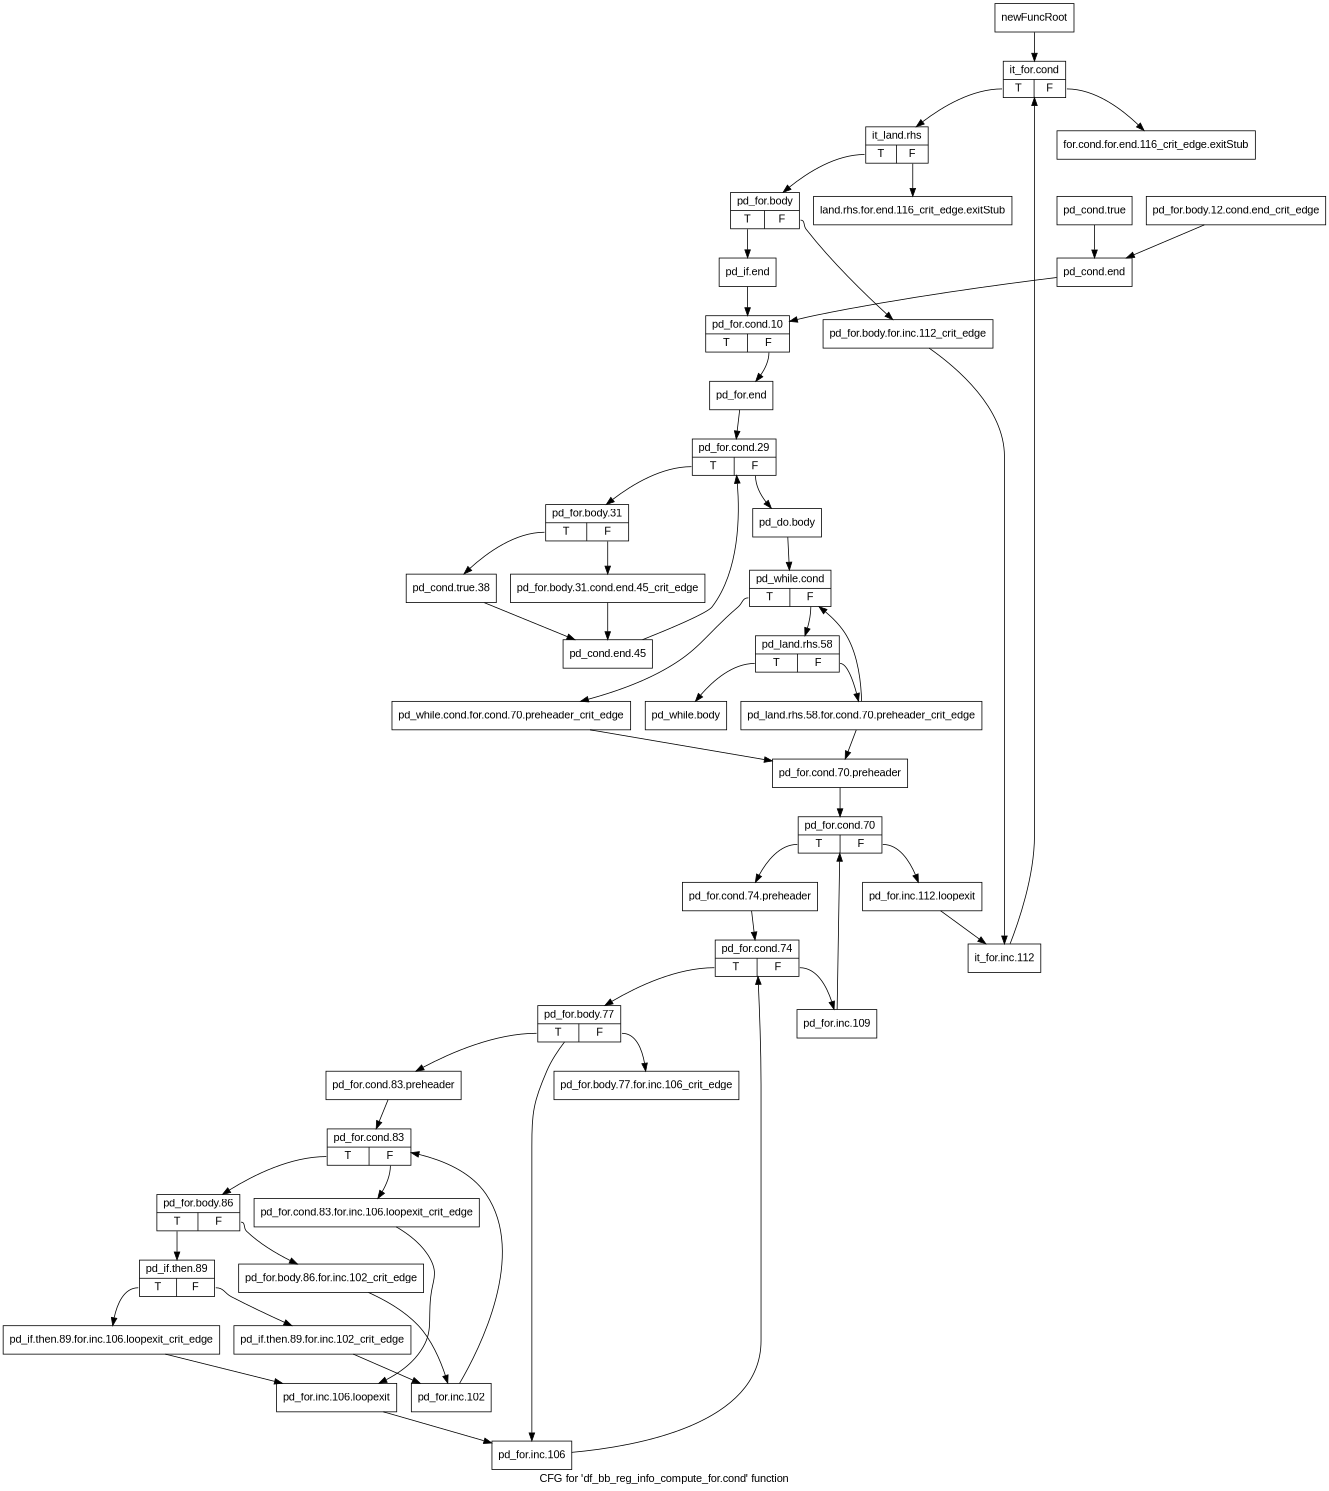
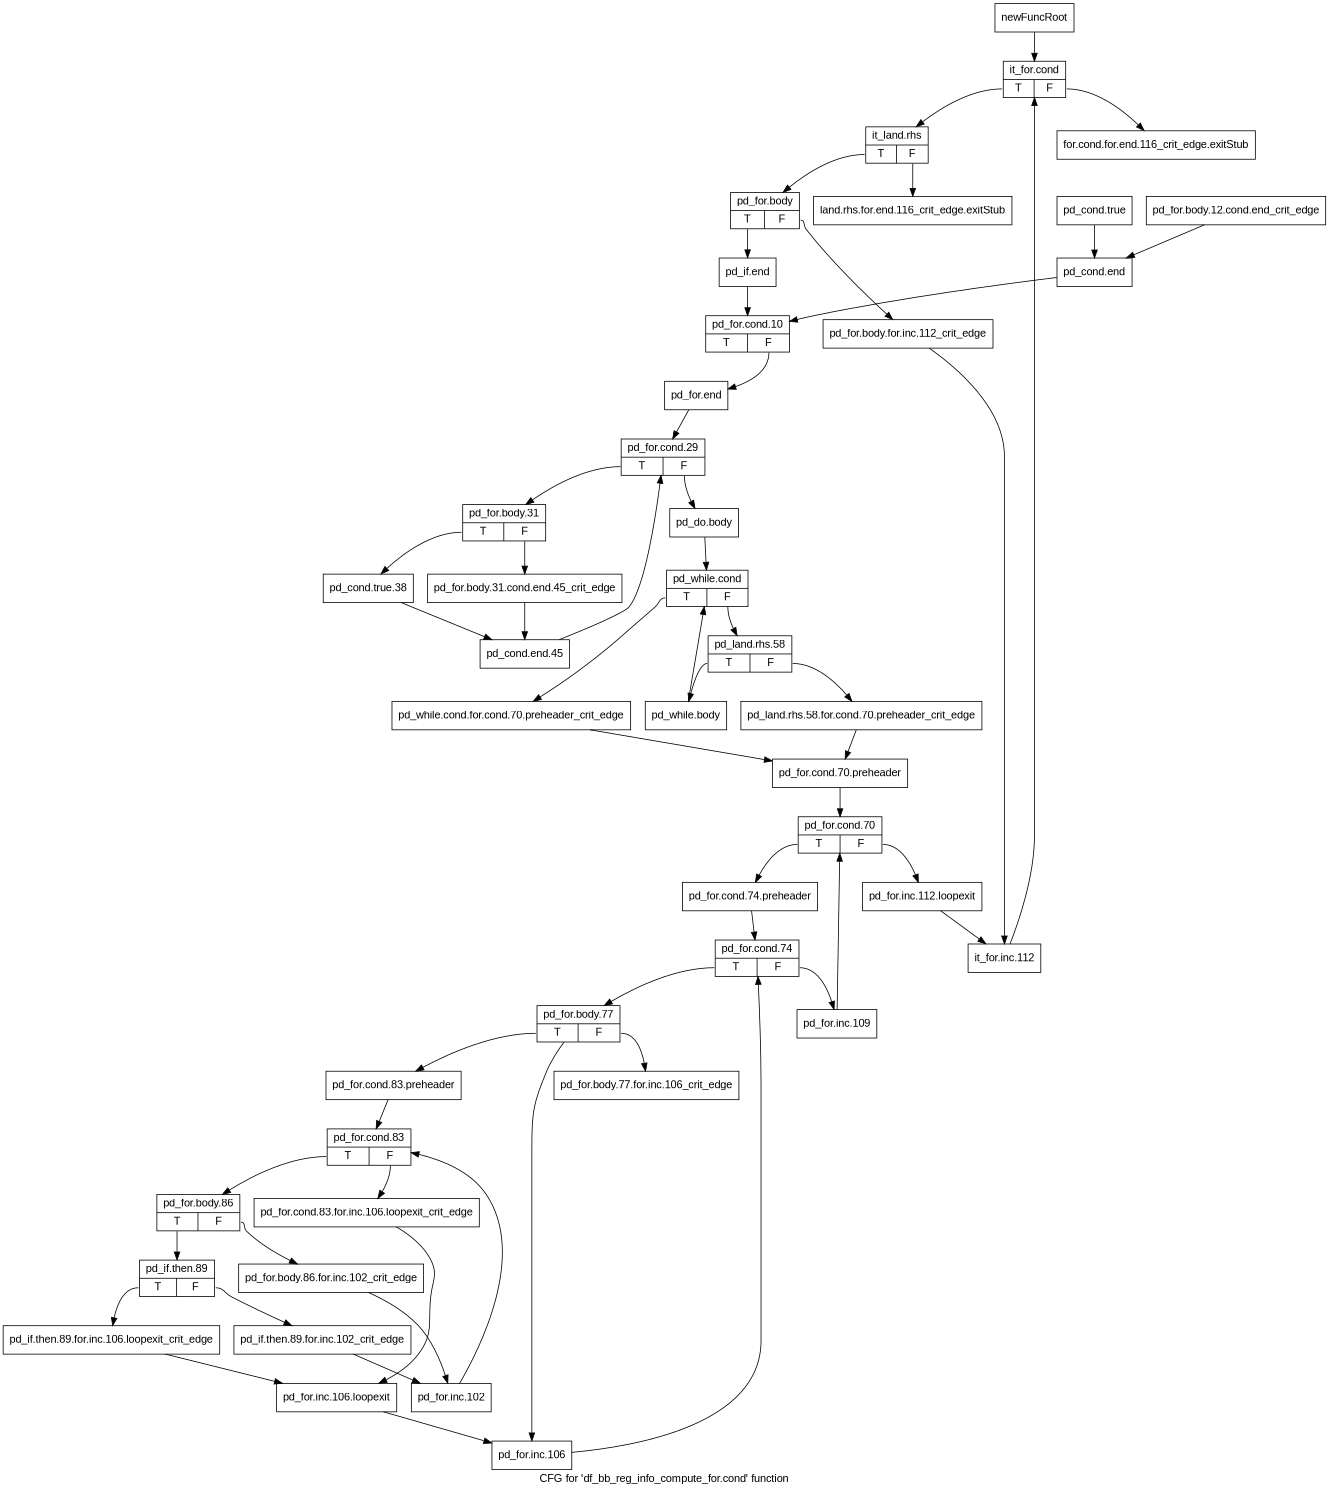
(854, 652) -> (696, 658)
